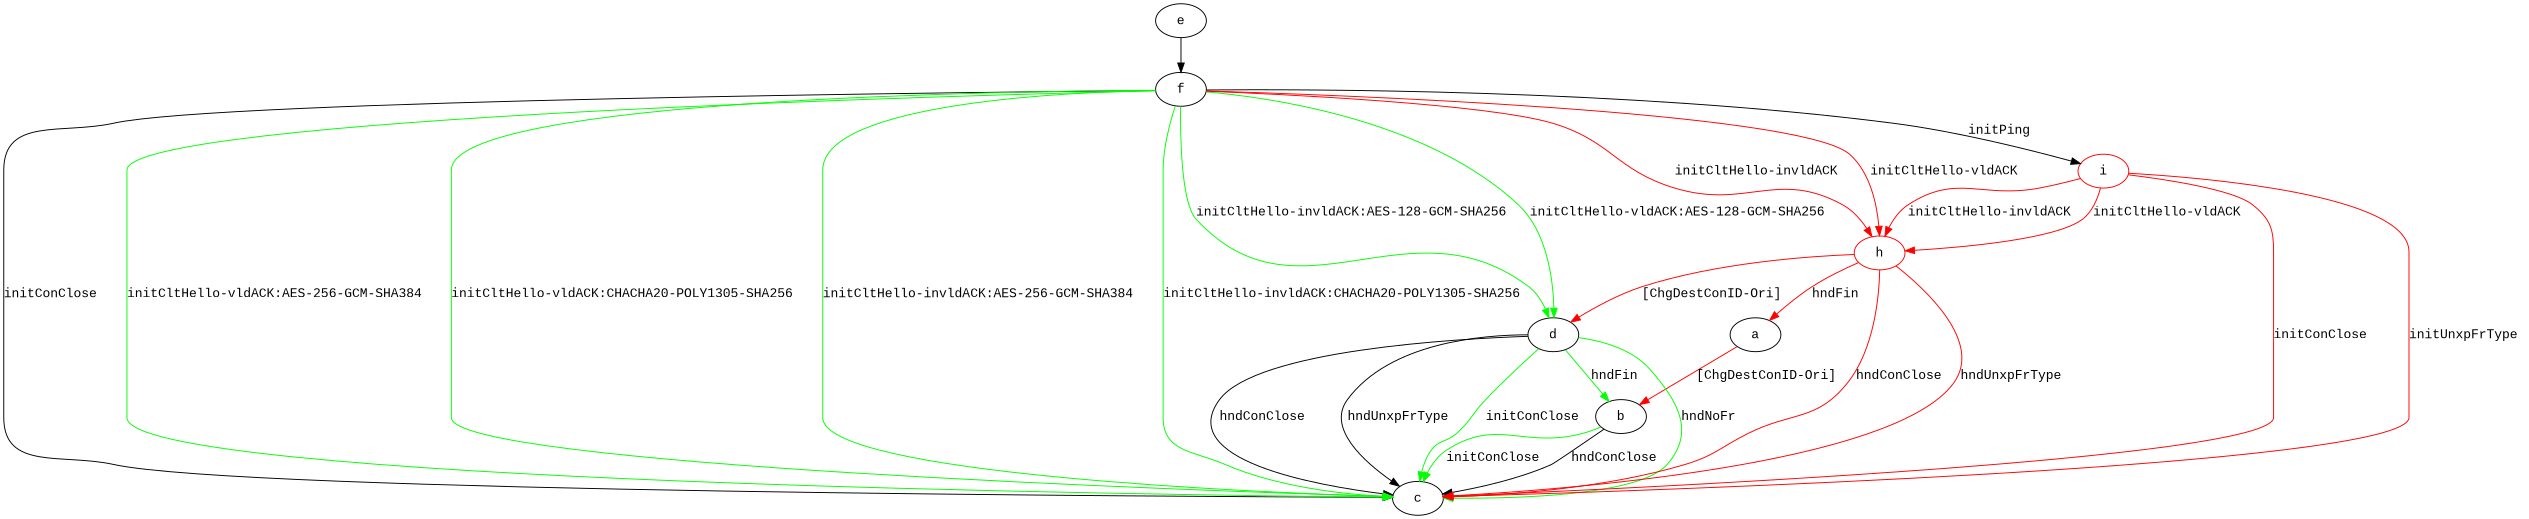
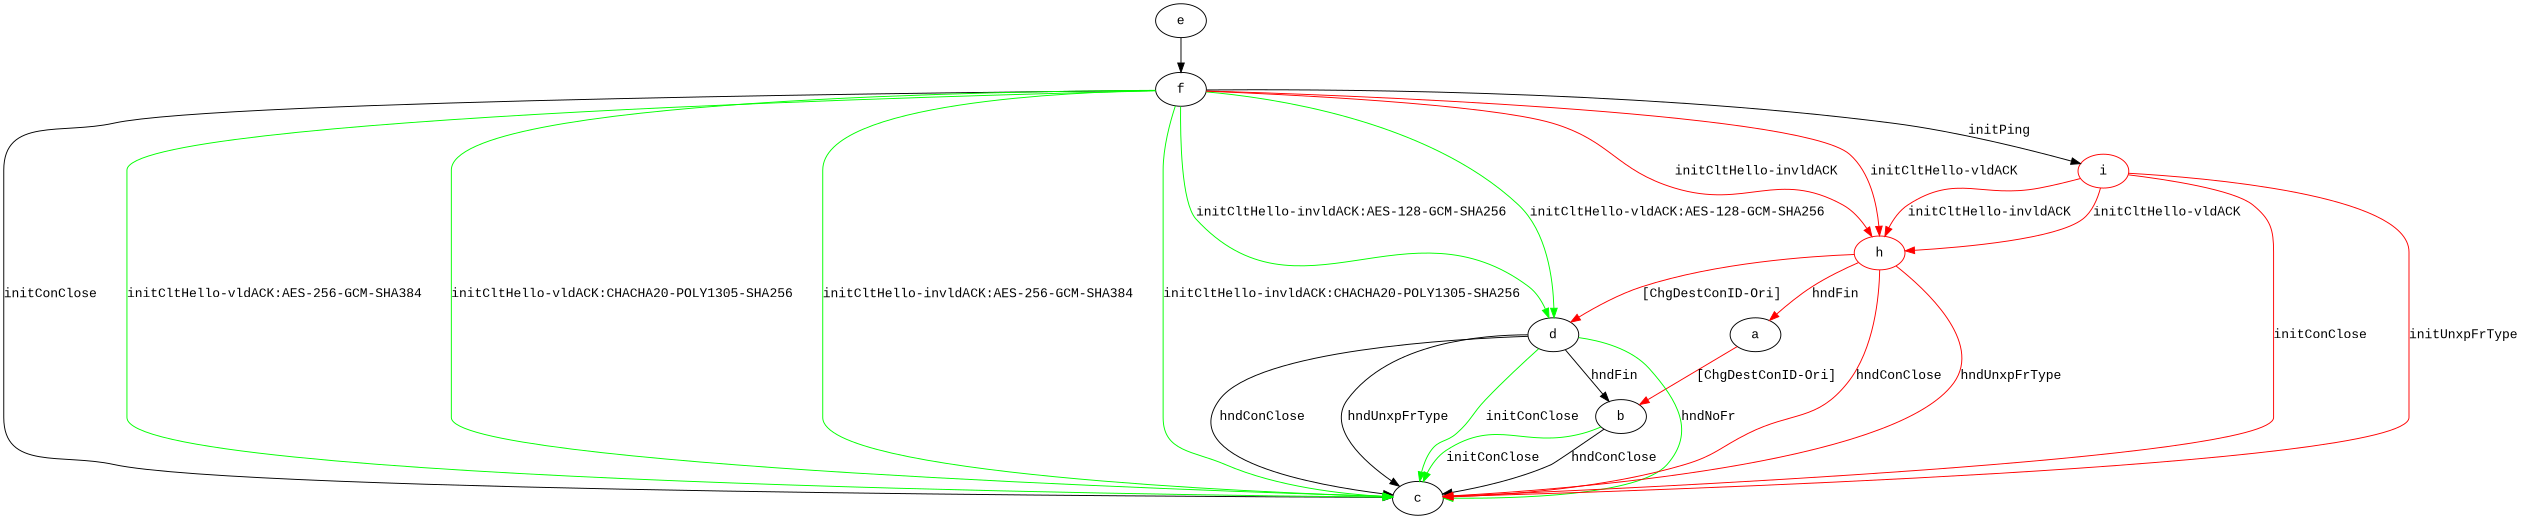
(1584, 372) -> (1584, 372)
